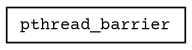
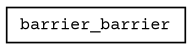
(96, 25) -> (96, 25)
